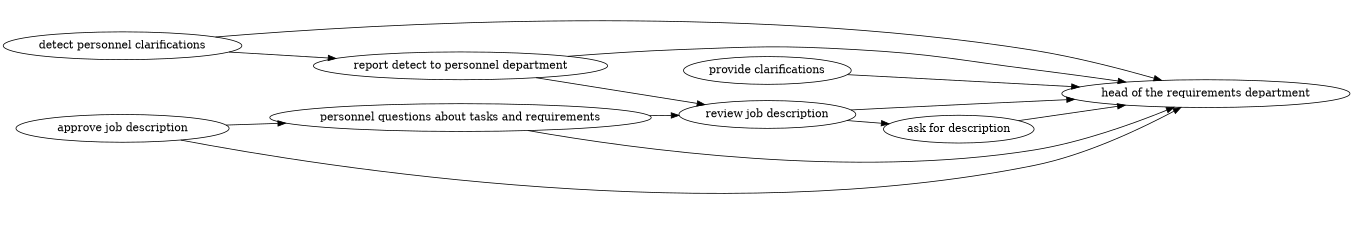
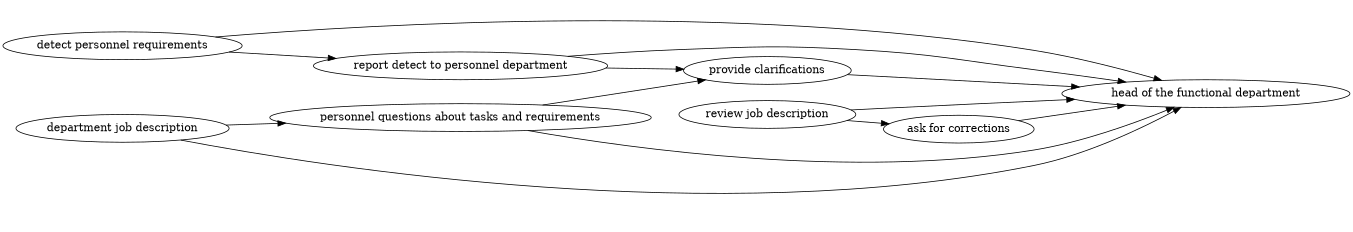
(123, 46) -> (123, 46)
(617, 91) -> (641, 69)
(1206, 94) -> (1206, 94)
(660, 116) -> (620, 93)
(123, 128) -> (123, 128)
(959, 129) -> (959, 129)
